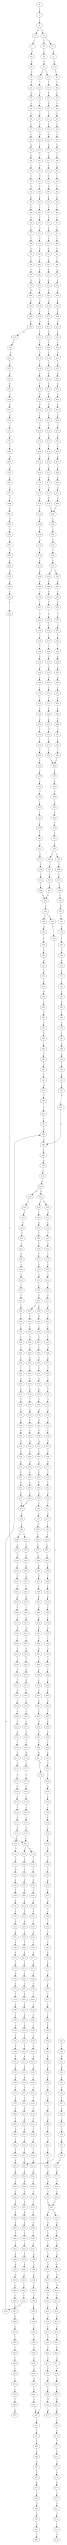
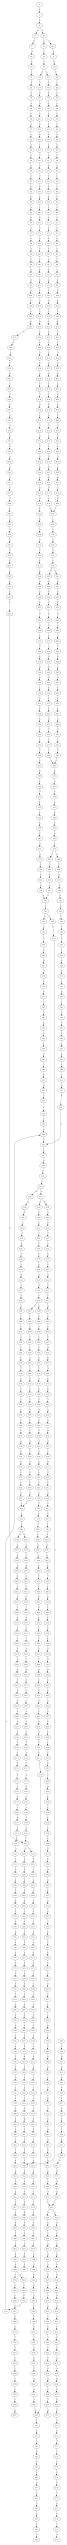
(24, 2274) -> (19, 2274)
